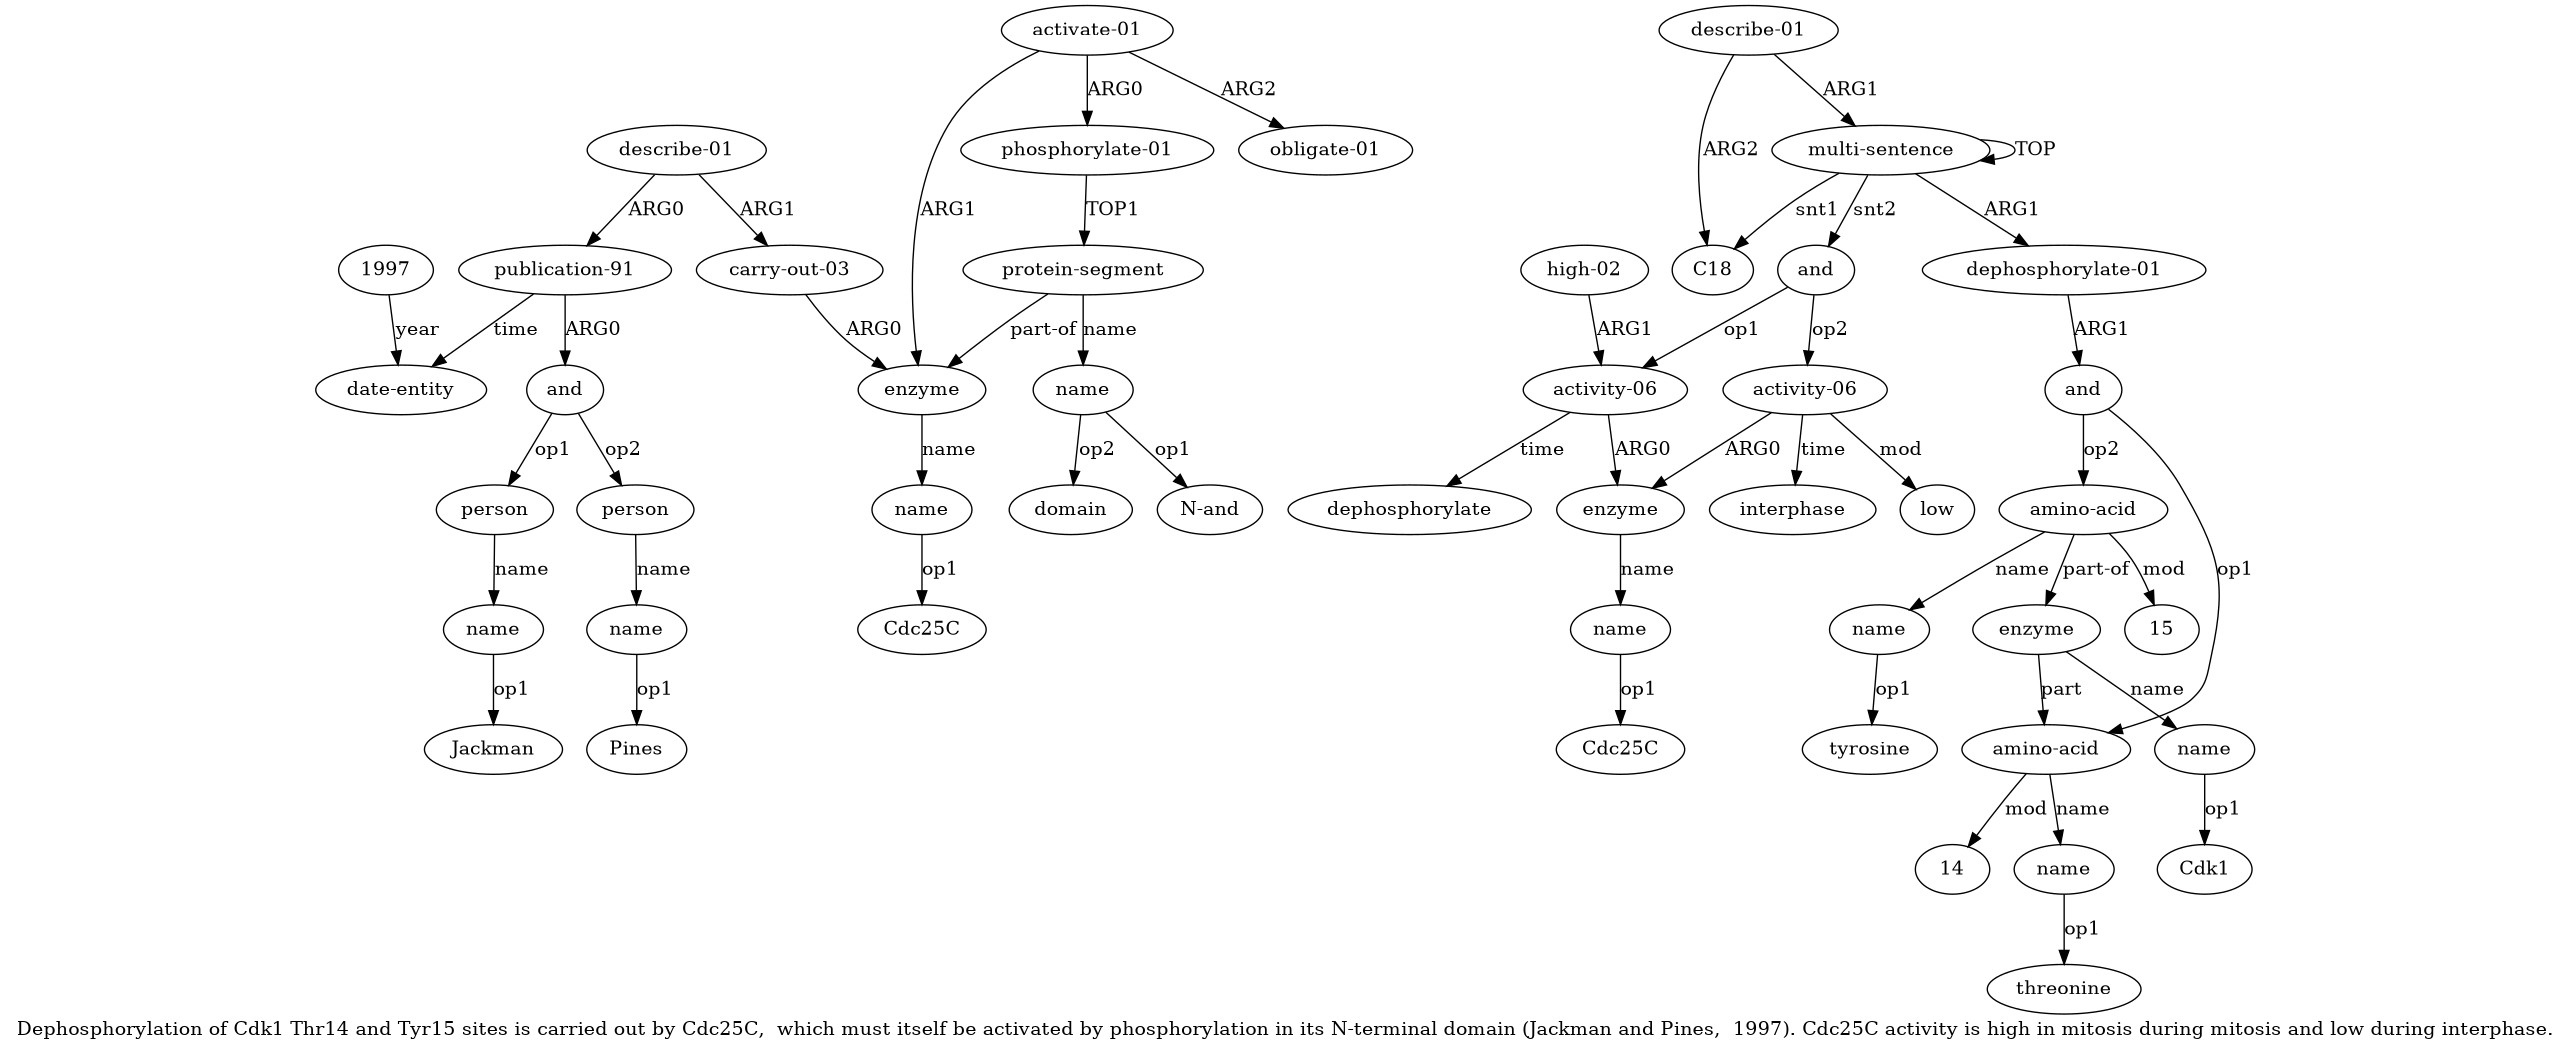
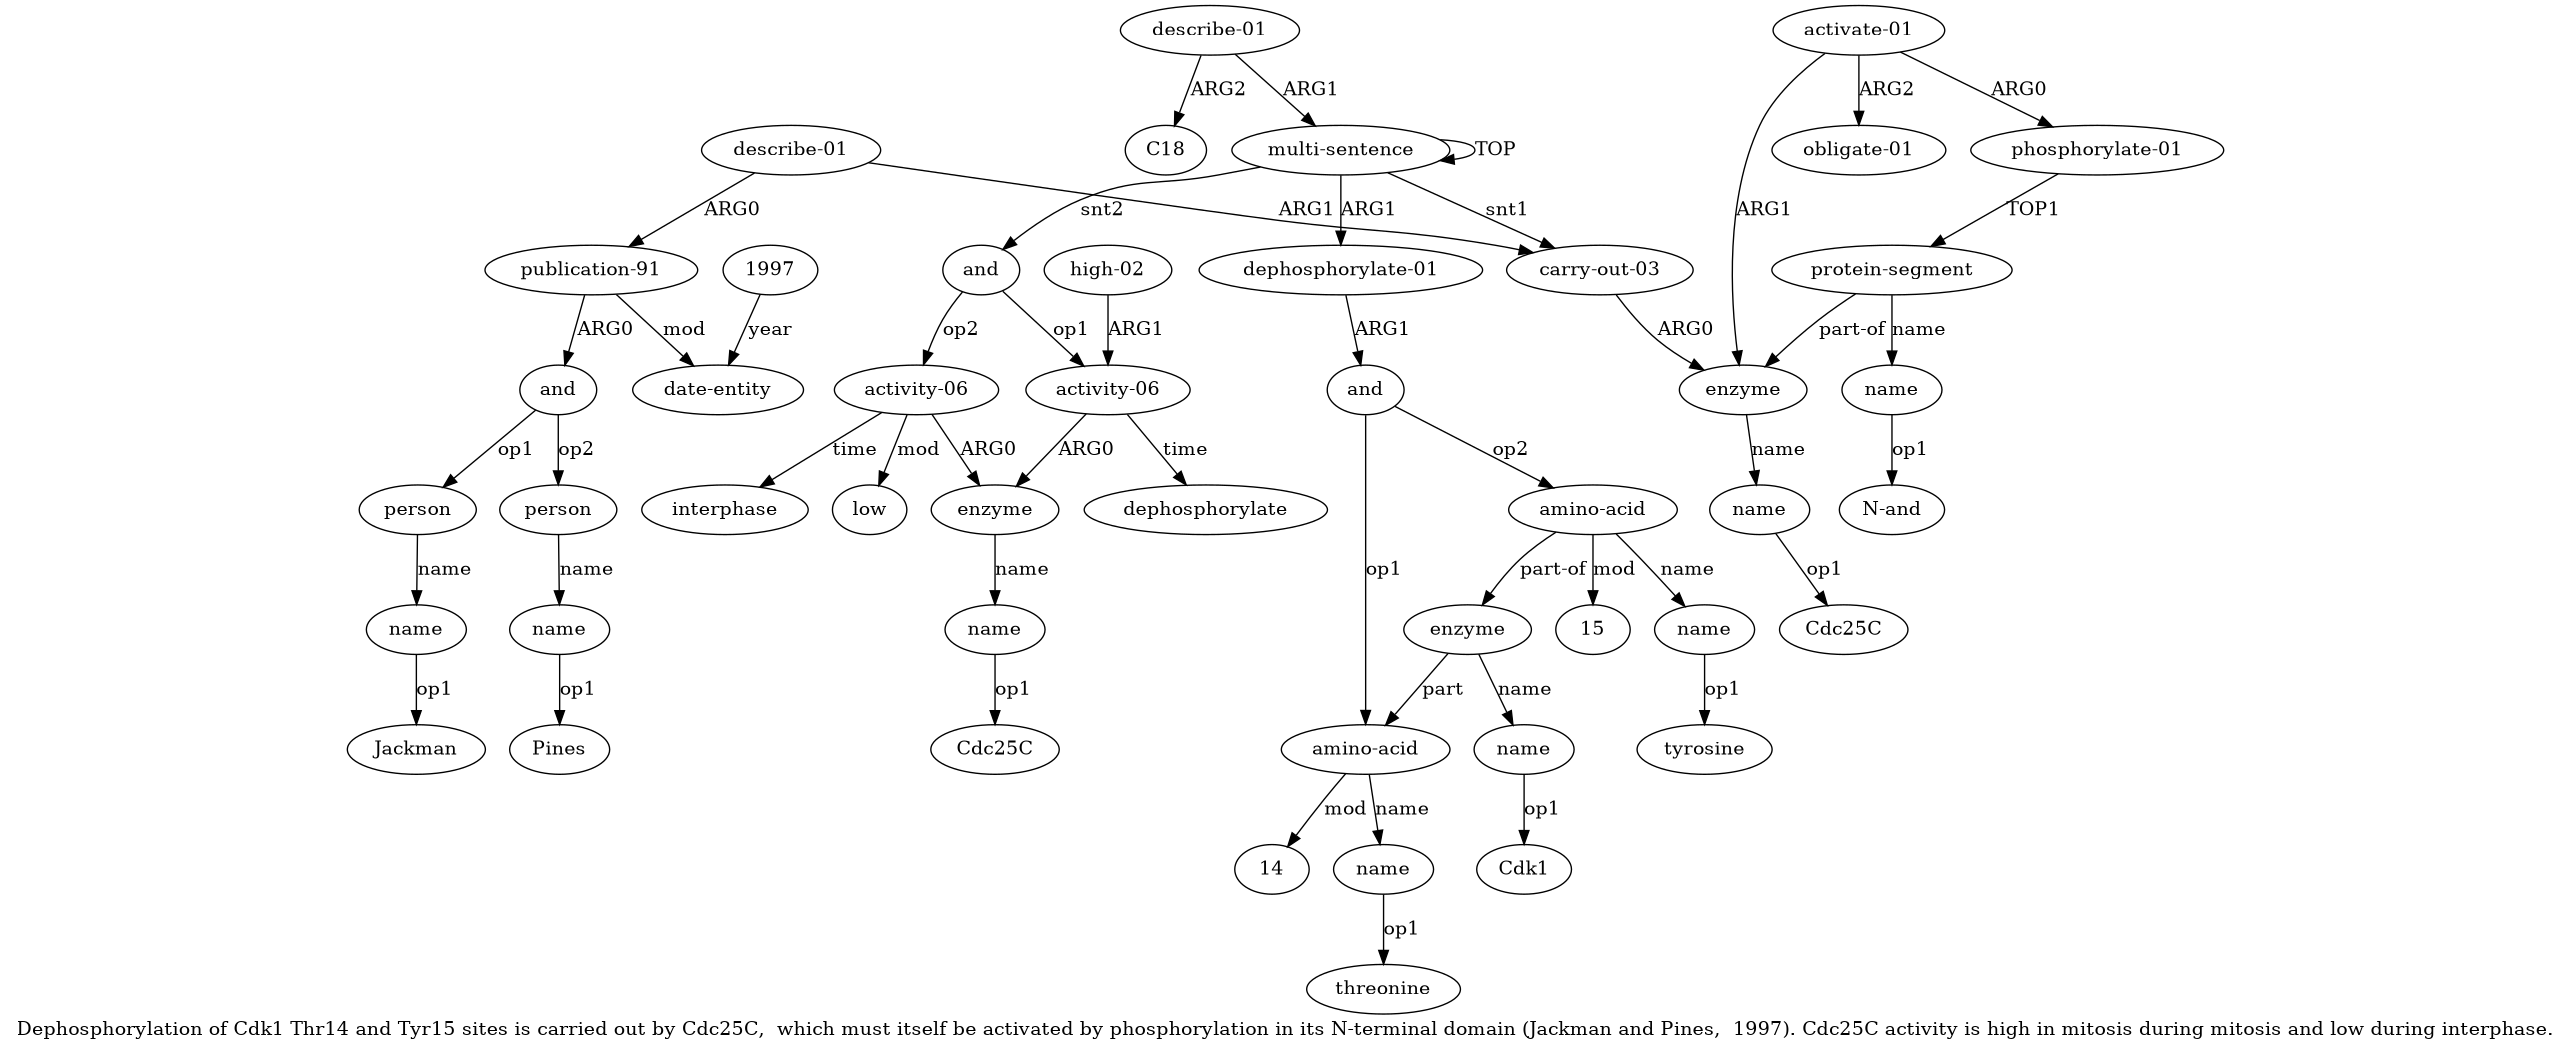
(1790, 204) -> (1465, 208)
(516, 330) -> (684, 330)
(1071, 510) -> none
